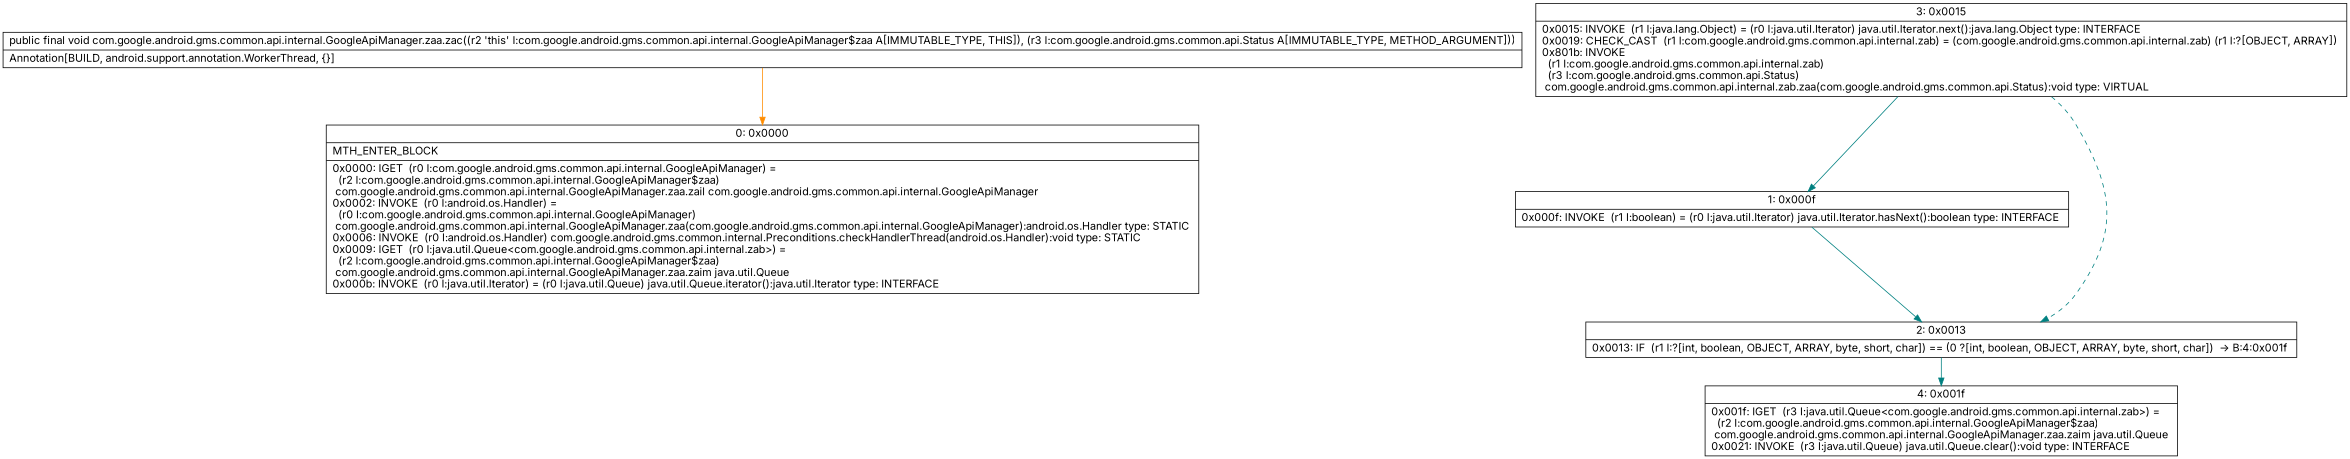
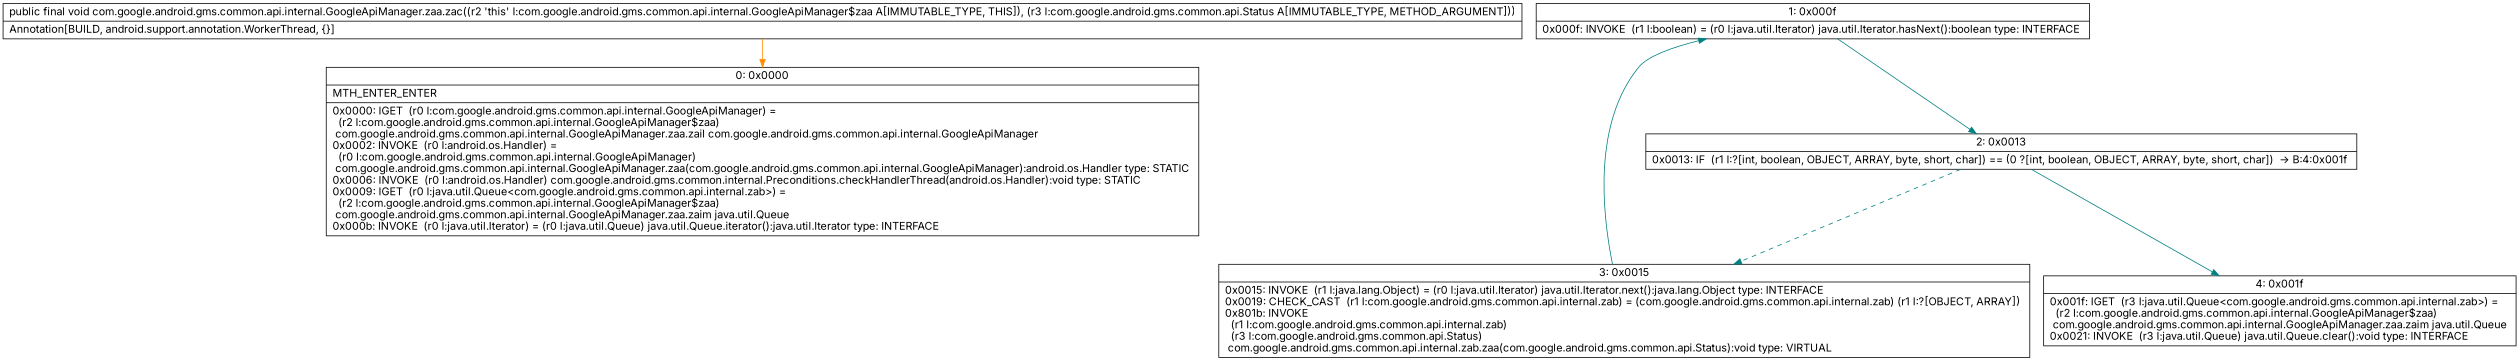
(386, 151) -> (385, 93)
(2107, 210) -> (1851, 215)
